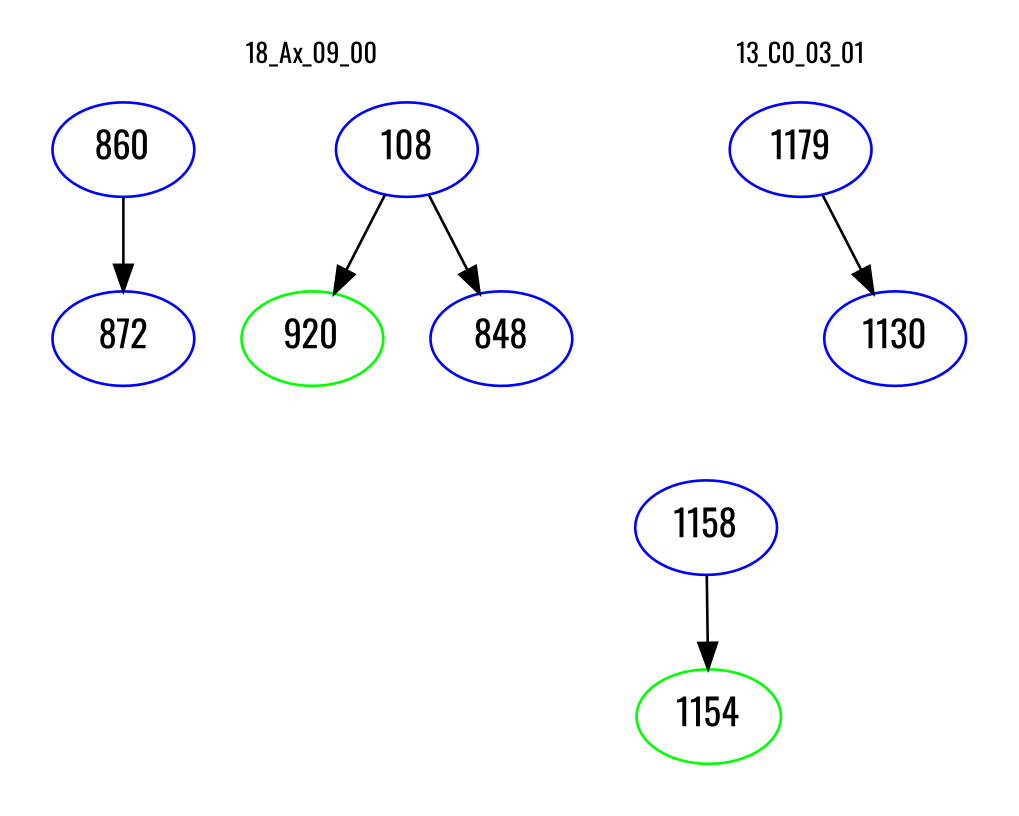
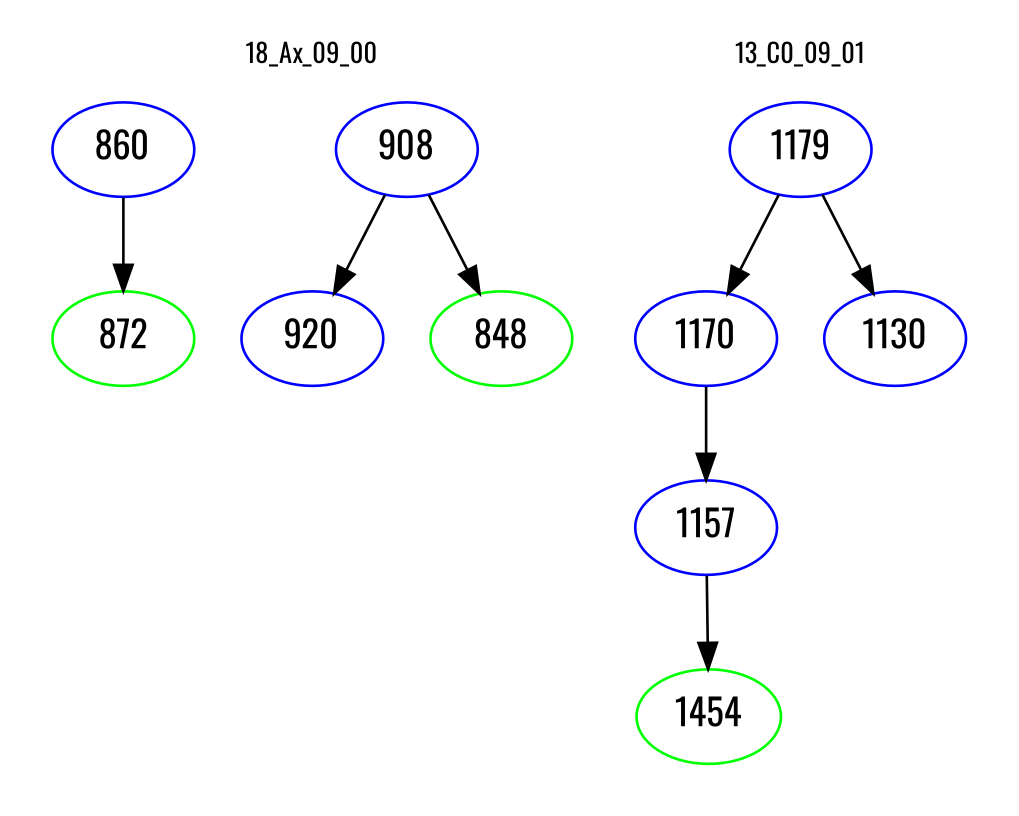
(801, 56) -> (801, 56)
(407, 150) -> (407, 150)
(123, 339) -> (123, 339)
(312, 339) -> (312, 339)
(501, 339) -> (501, 339)
none -> (706, 339)
(706, 528) -> (706, 528)
(709, 717) -> (709, 717)
